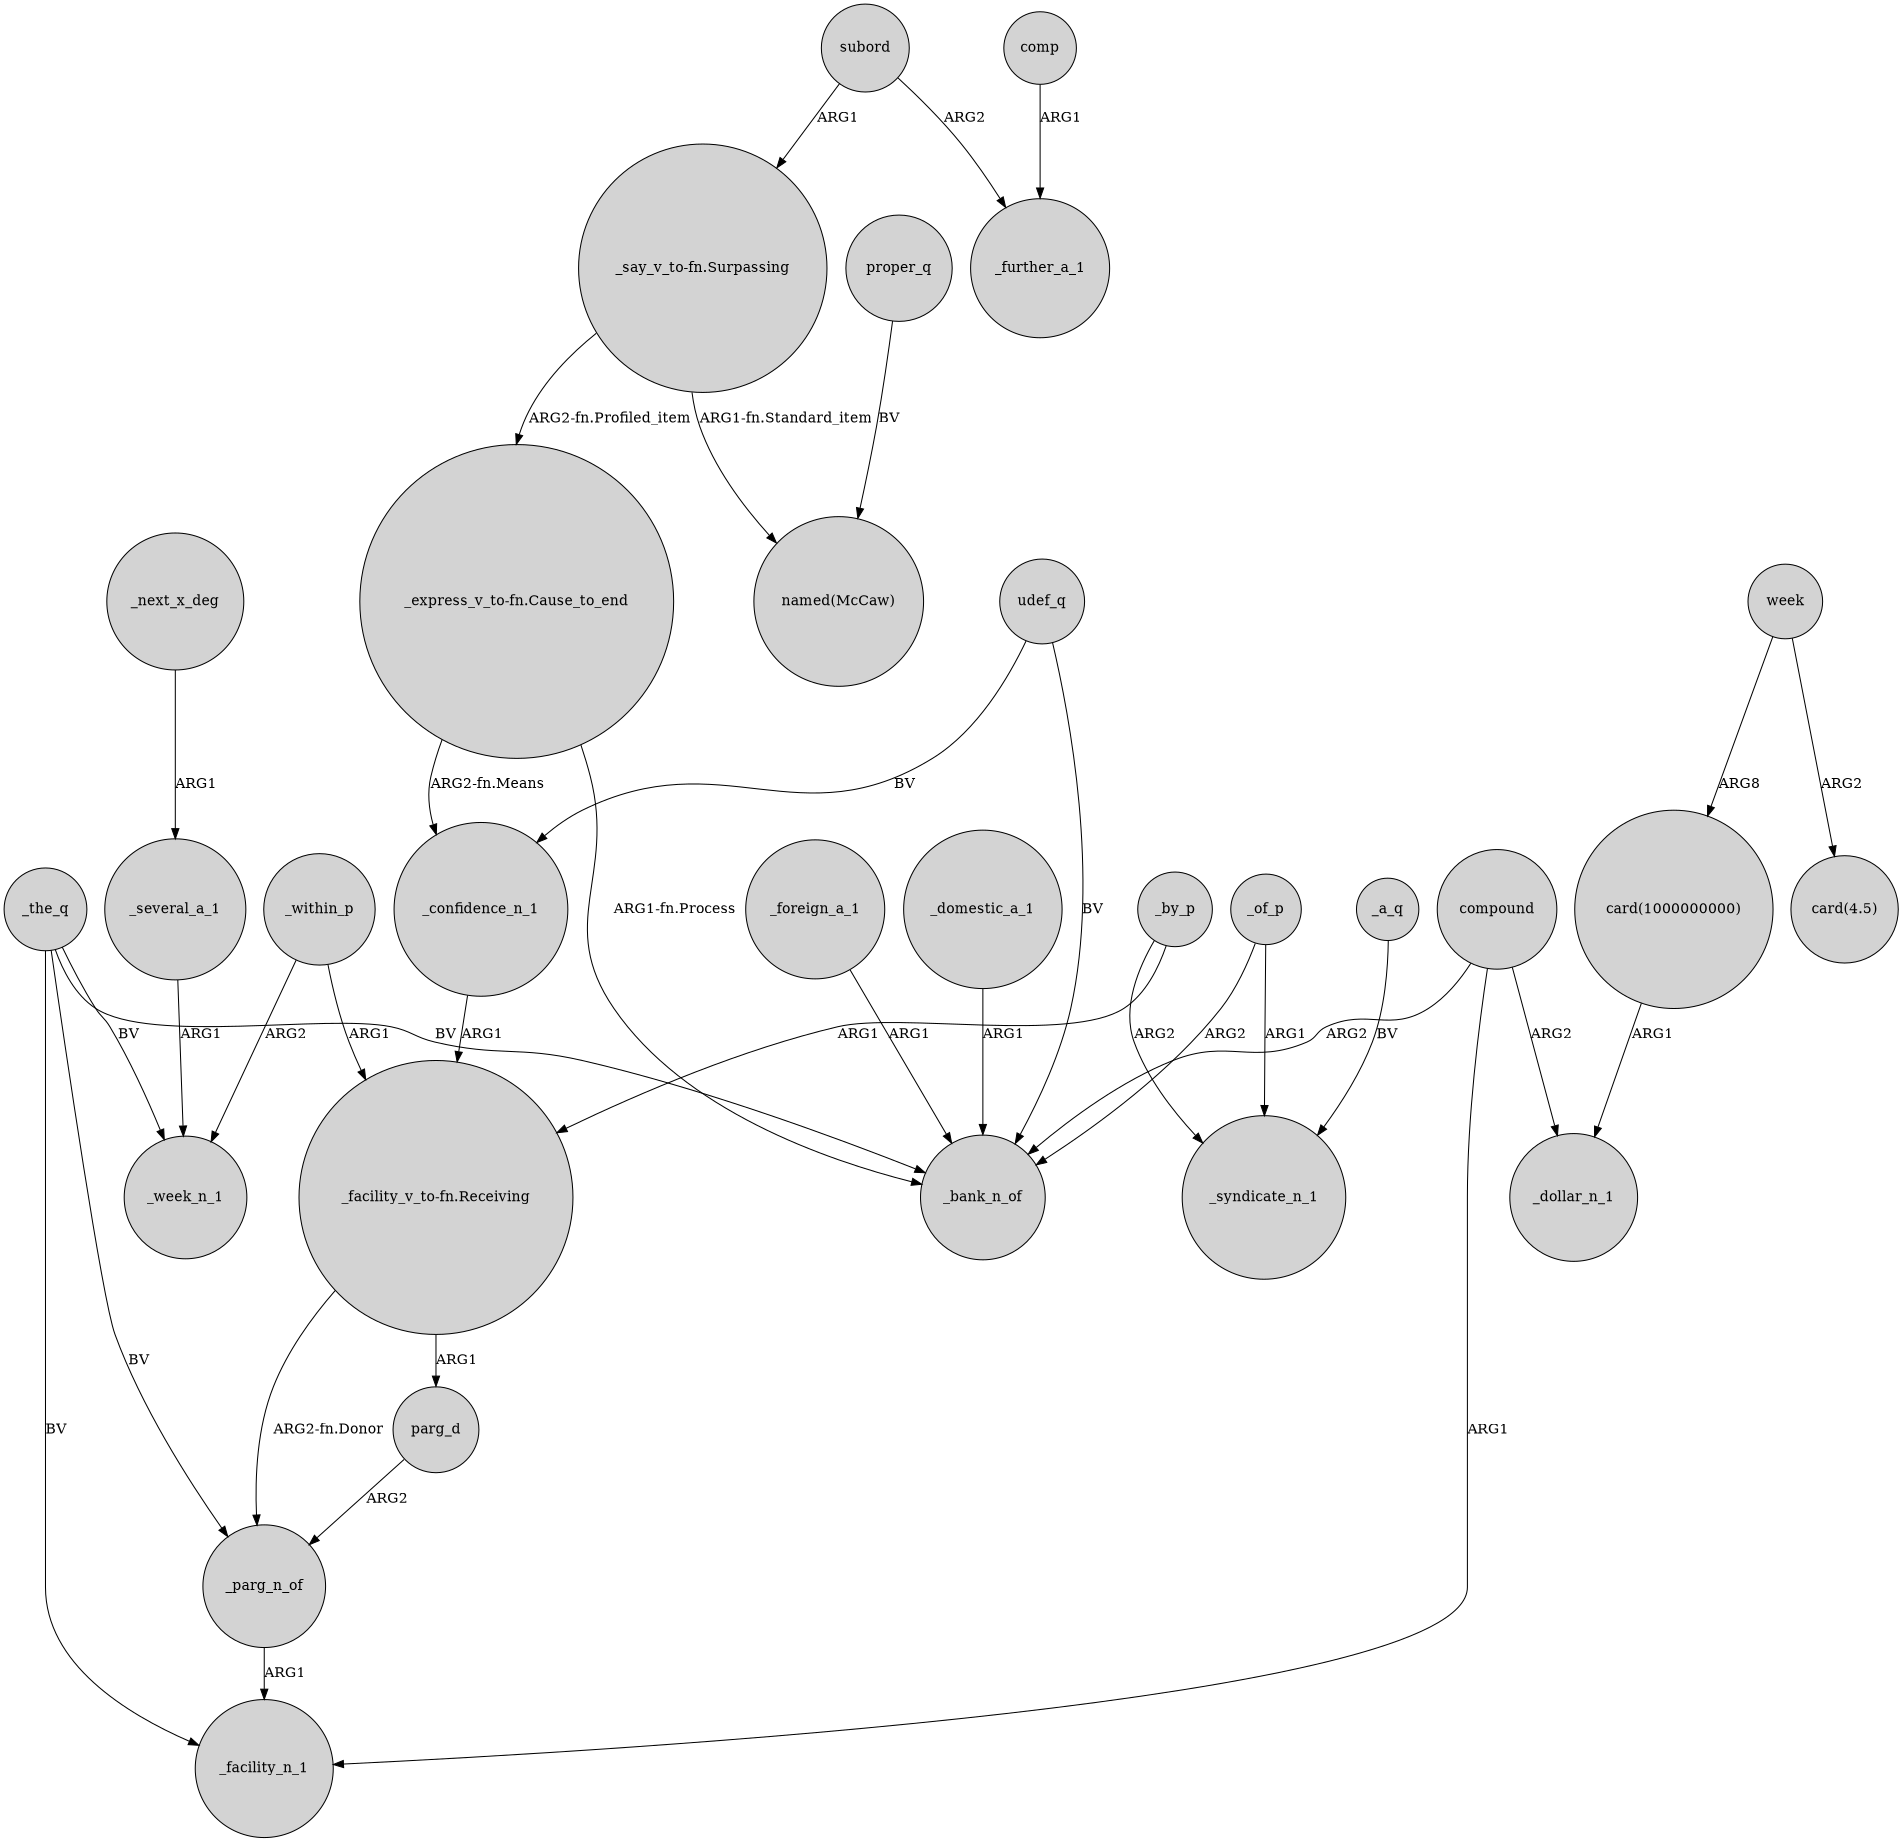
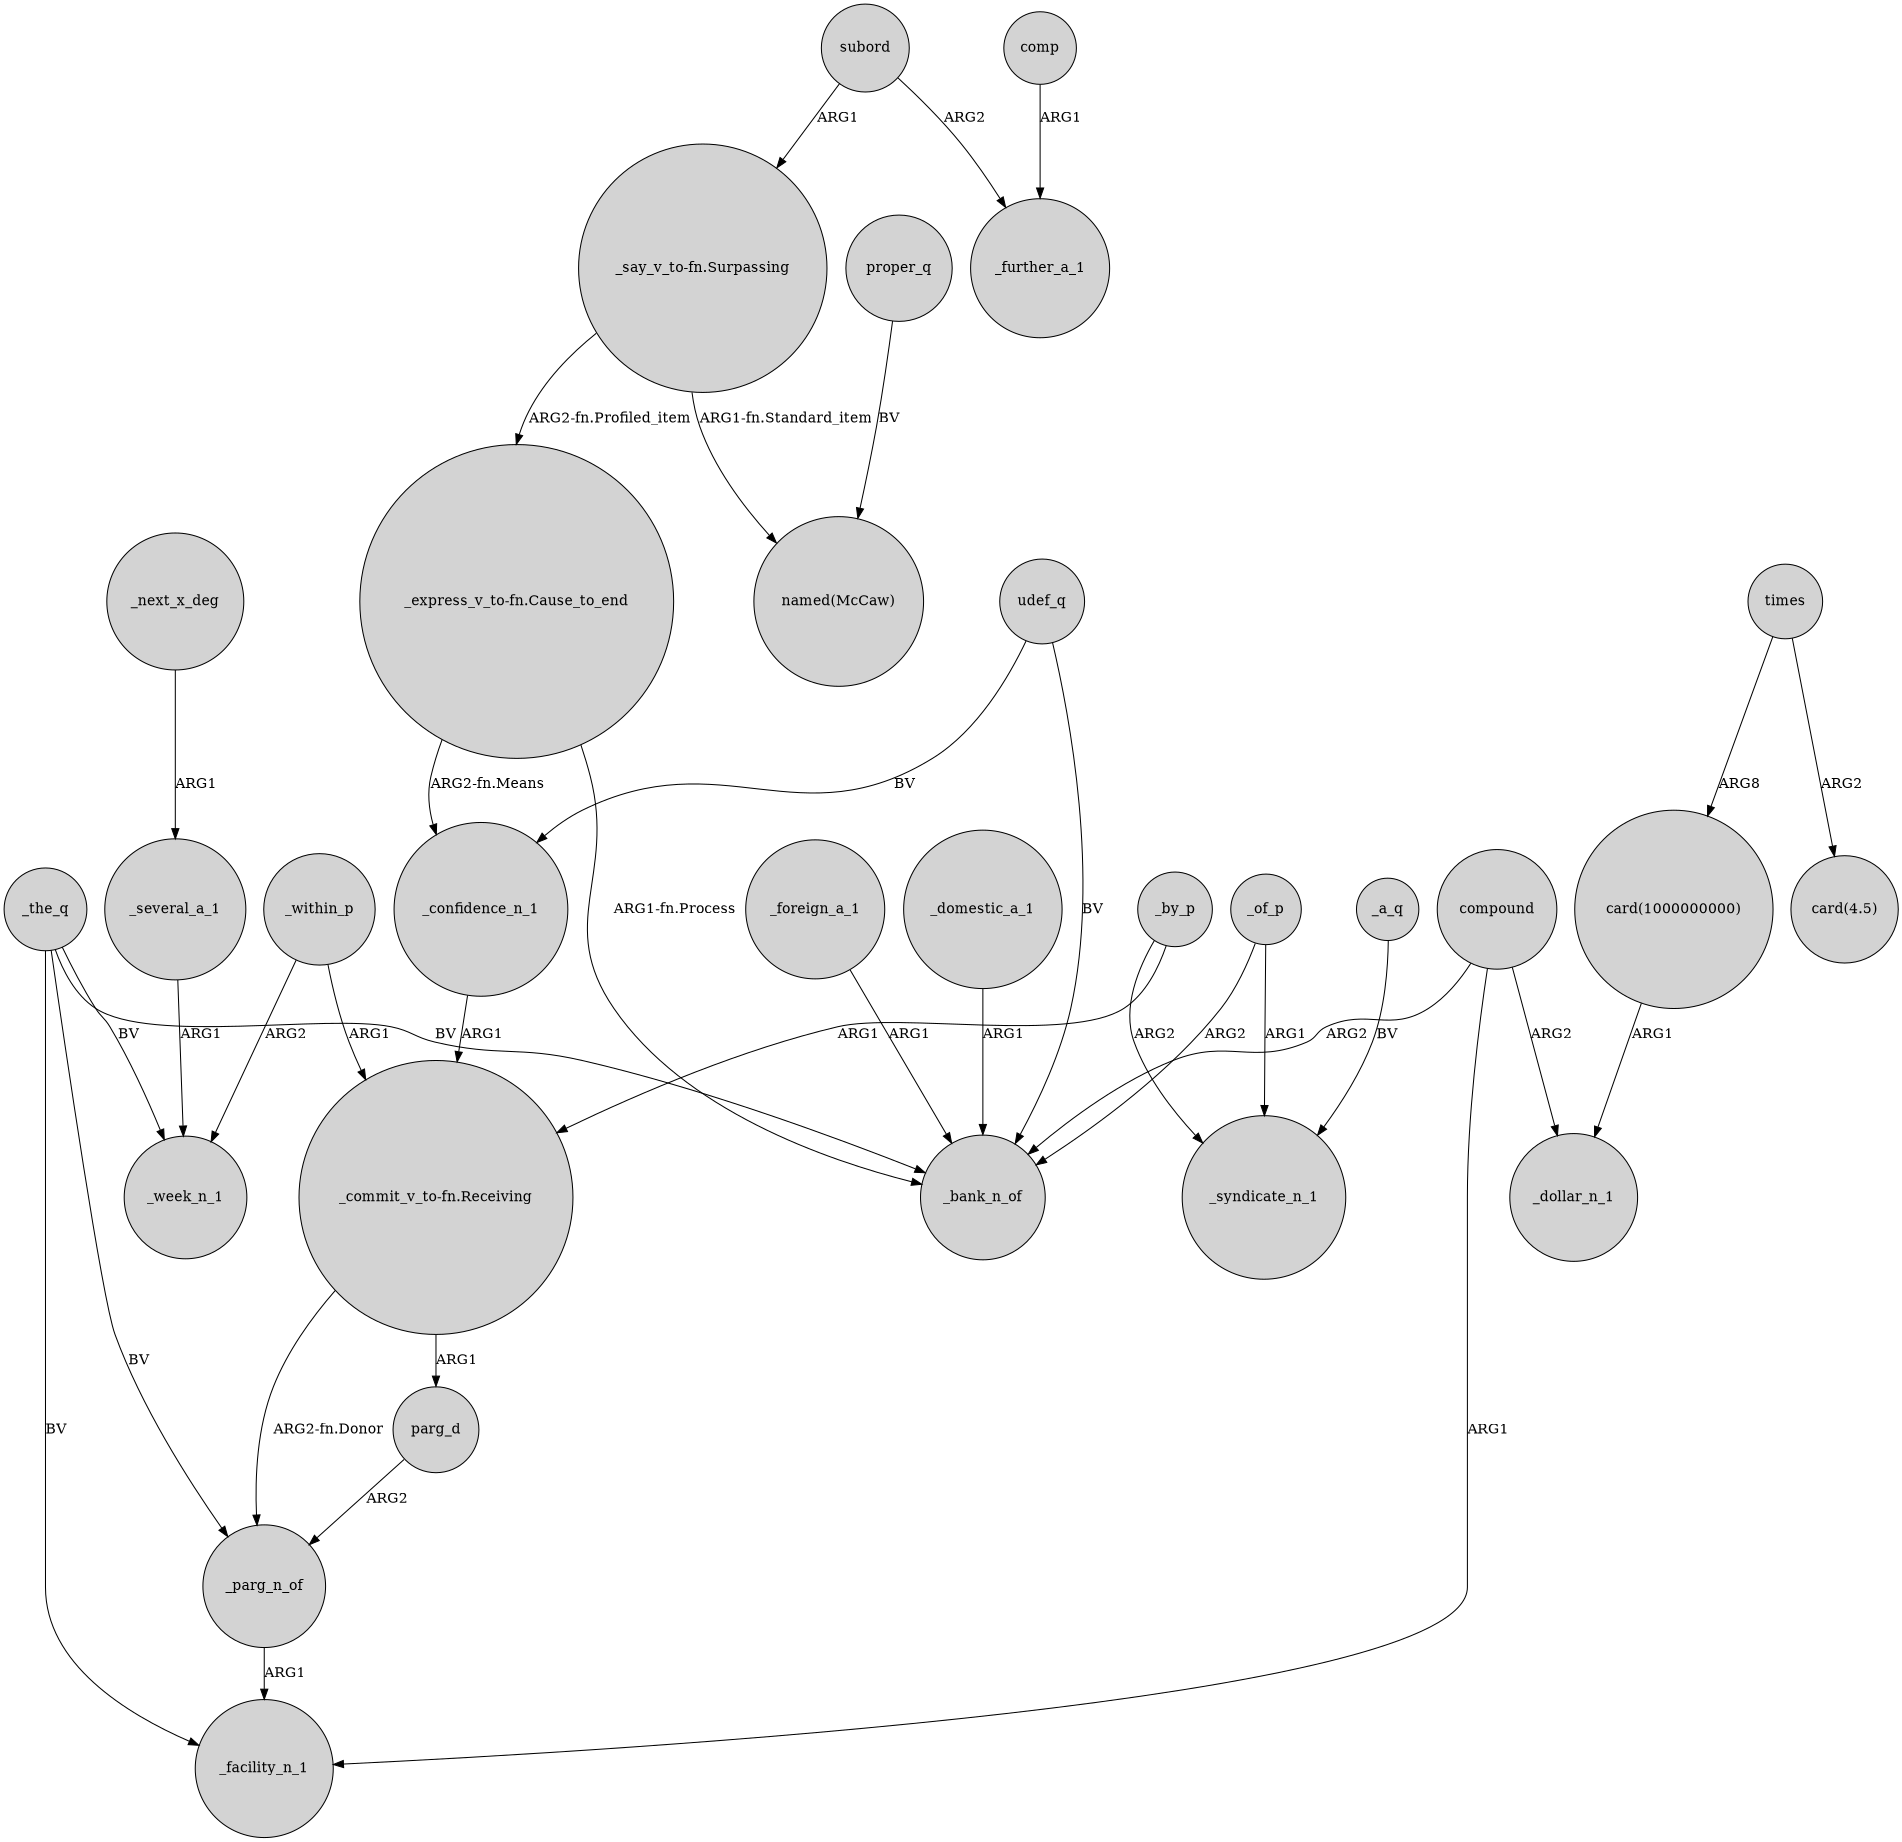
(1785, 601) -> (1785, 601)
(436, 1197) -> (436, 1197)
